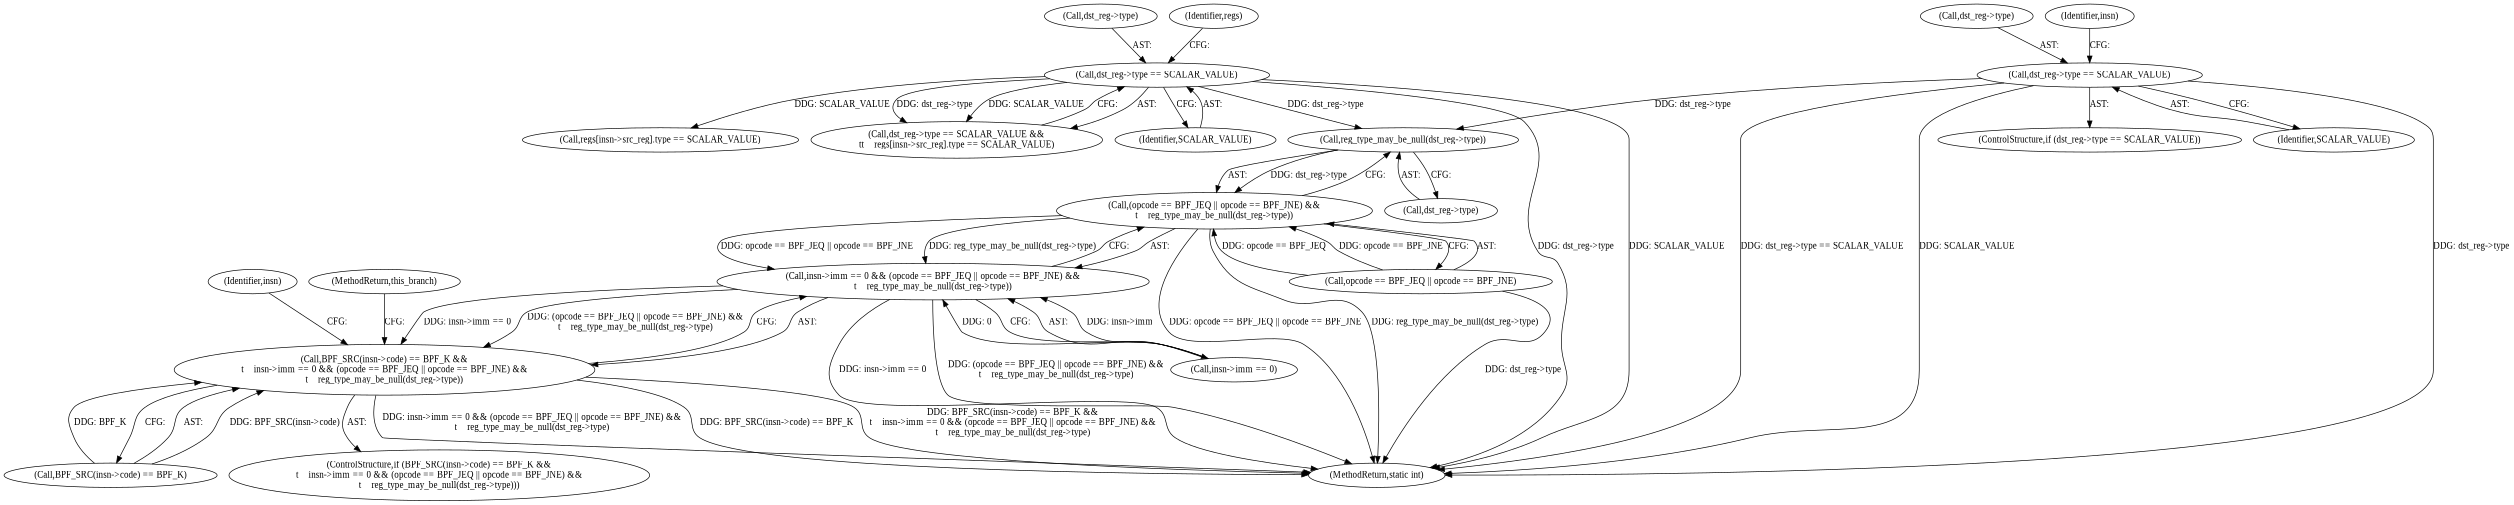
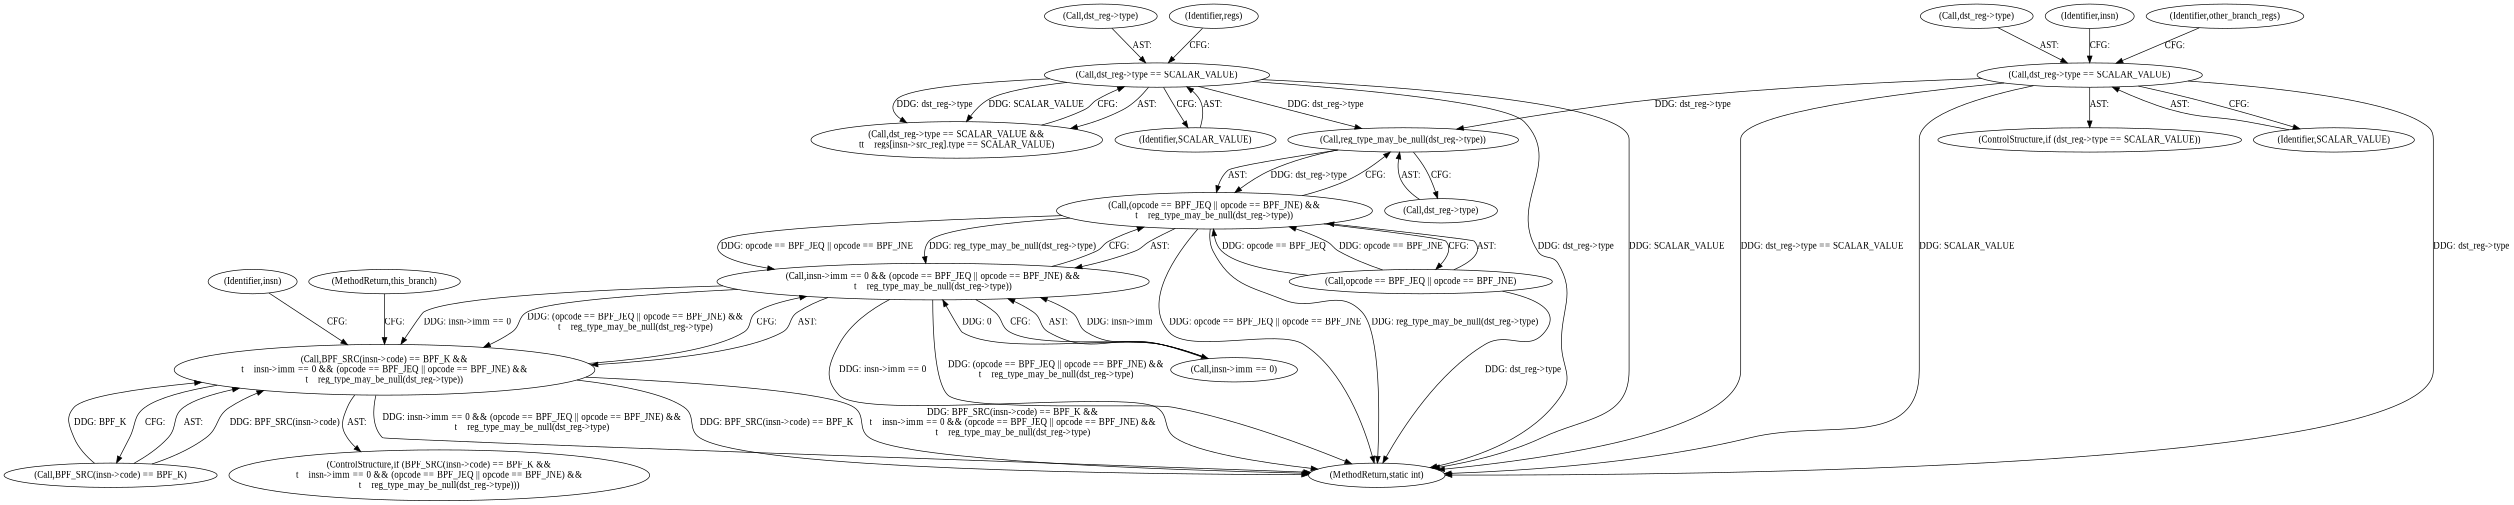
none -> (2225, 16)
(660, 140) -> none
